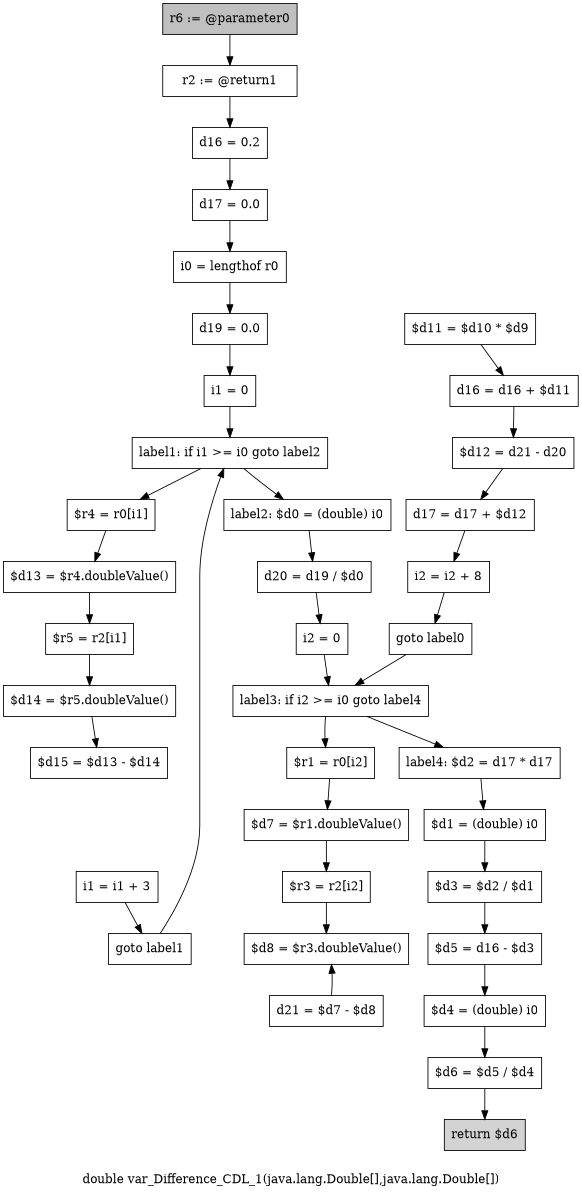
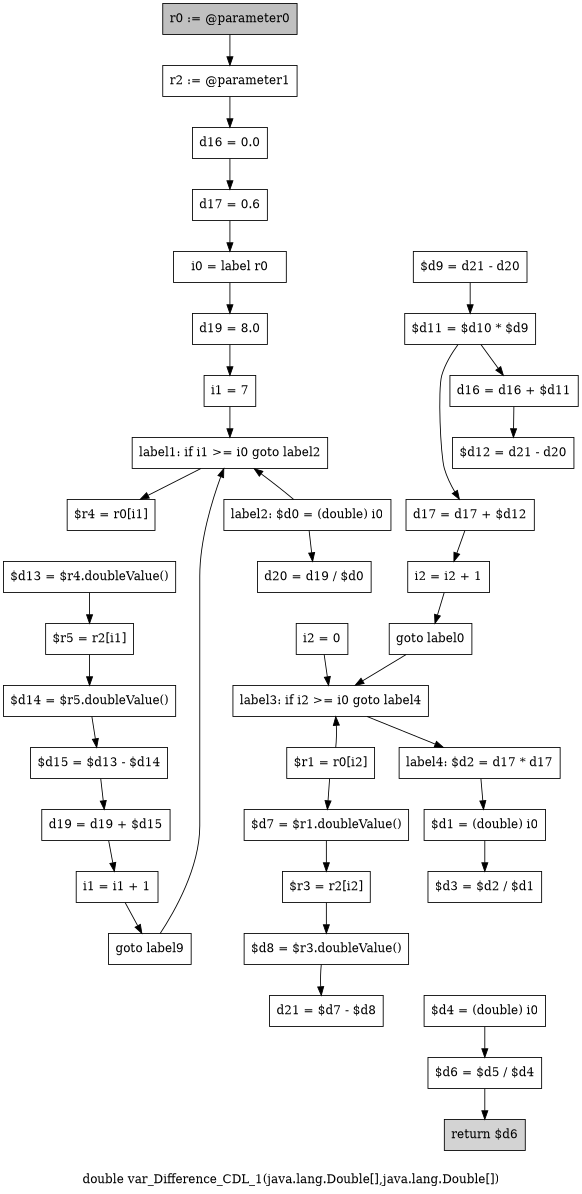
(230, 19) -> (230, 19)
(230, 81) -> (230, 81)
(230, 143) -> (230, 143)
(230, 205) -> (230, 205)
(230, 267) -> (230, 267)
none -> (470, 267)
(230, 329) -> (230, 329)
(230, 391) -> (230, 391)
(494, 480) -> (440, 418)
(260, 482) -> (278, 486)
(102, 542) -> none
(449, 577) -> (449, 577)
(318, 604) -> none
(325, 728) -> (336, 736)
none -> (106, 825)
(117, 887) -> (117, 887)
(150, 949) -> (150, 949)
(485, 949) -> none
(332, 984) -> (321, 976)
